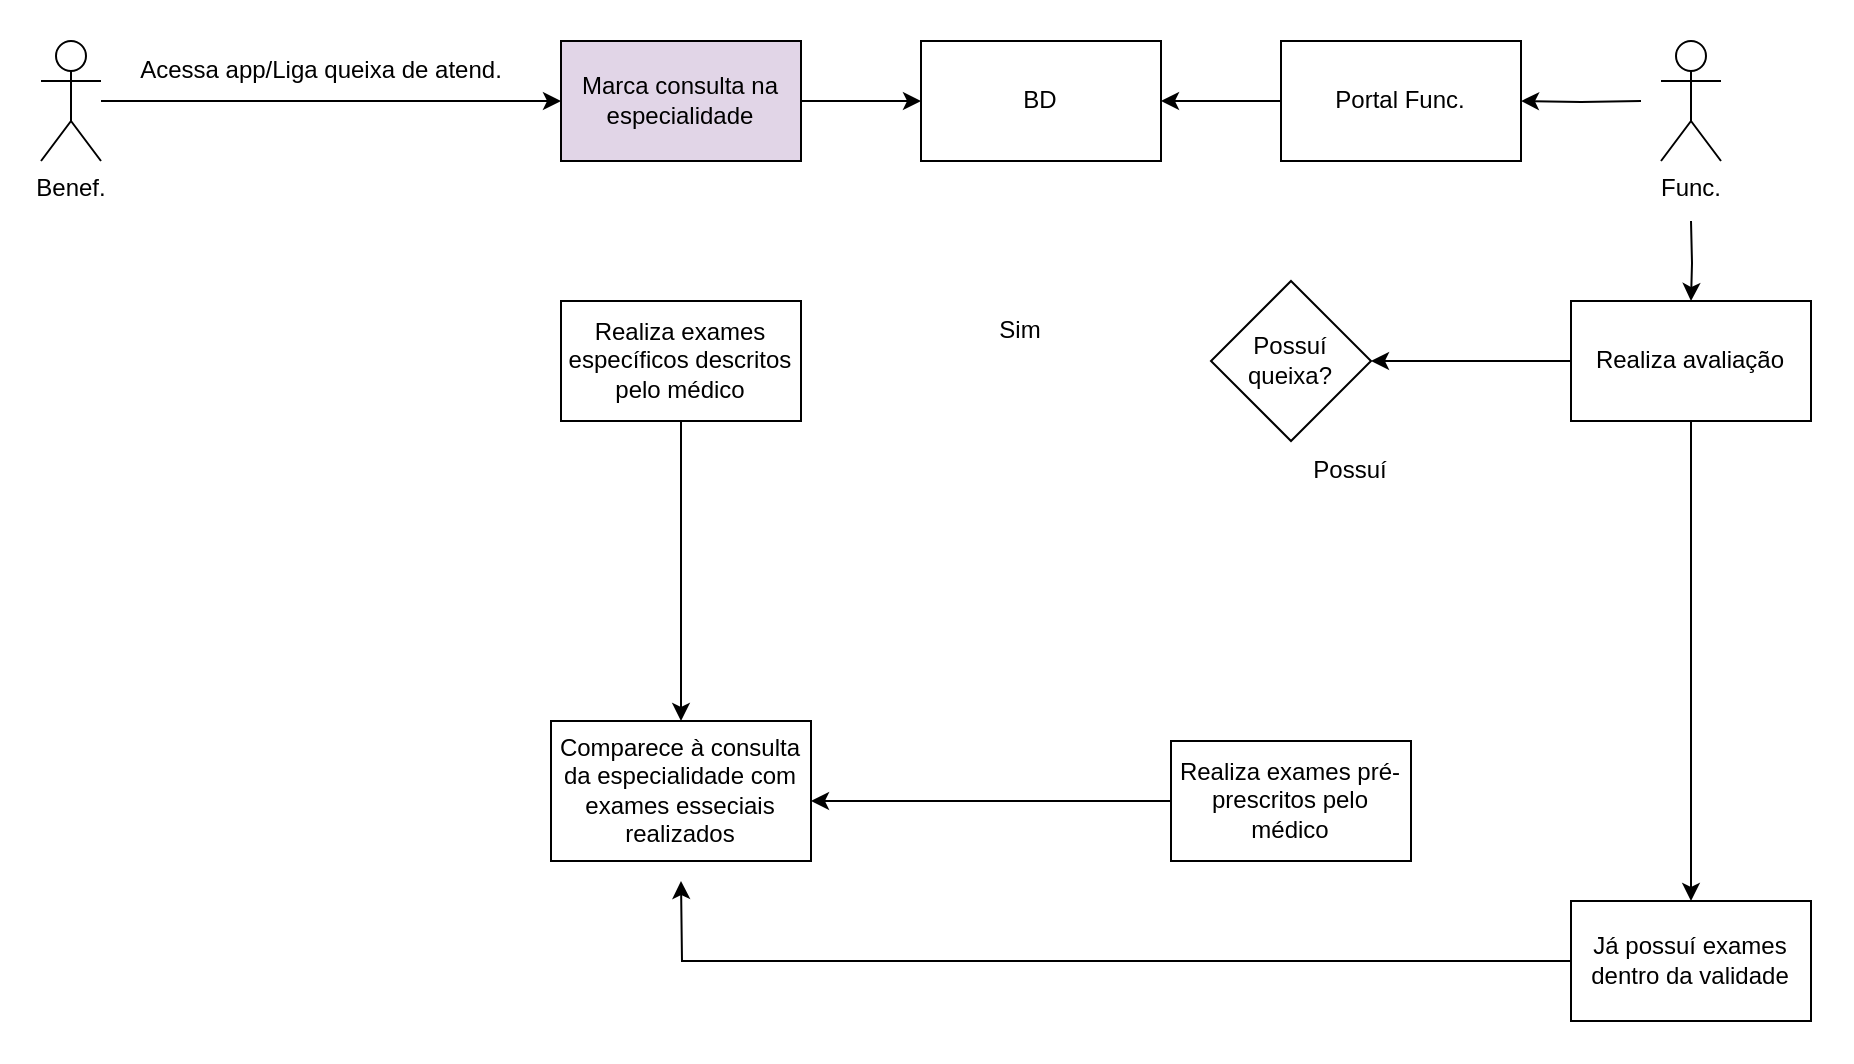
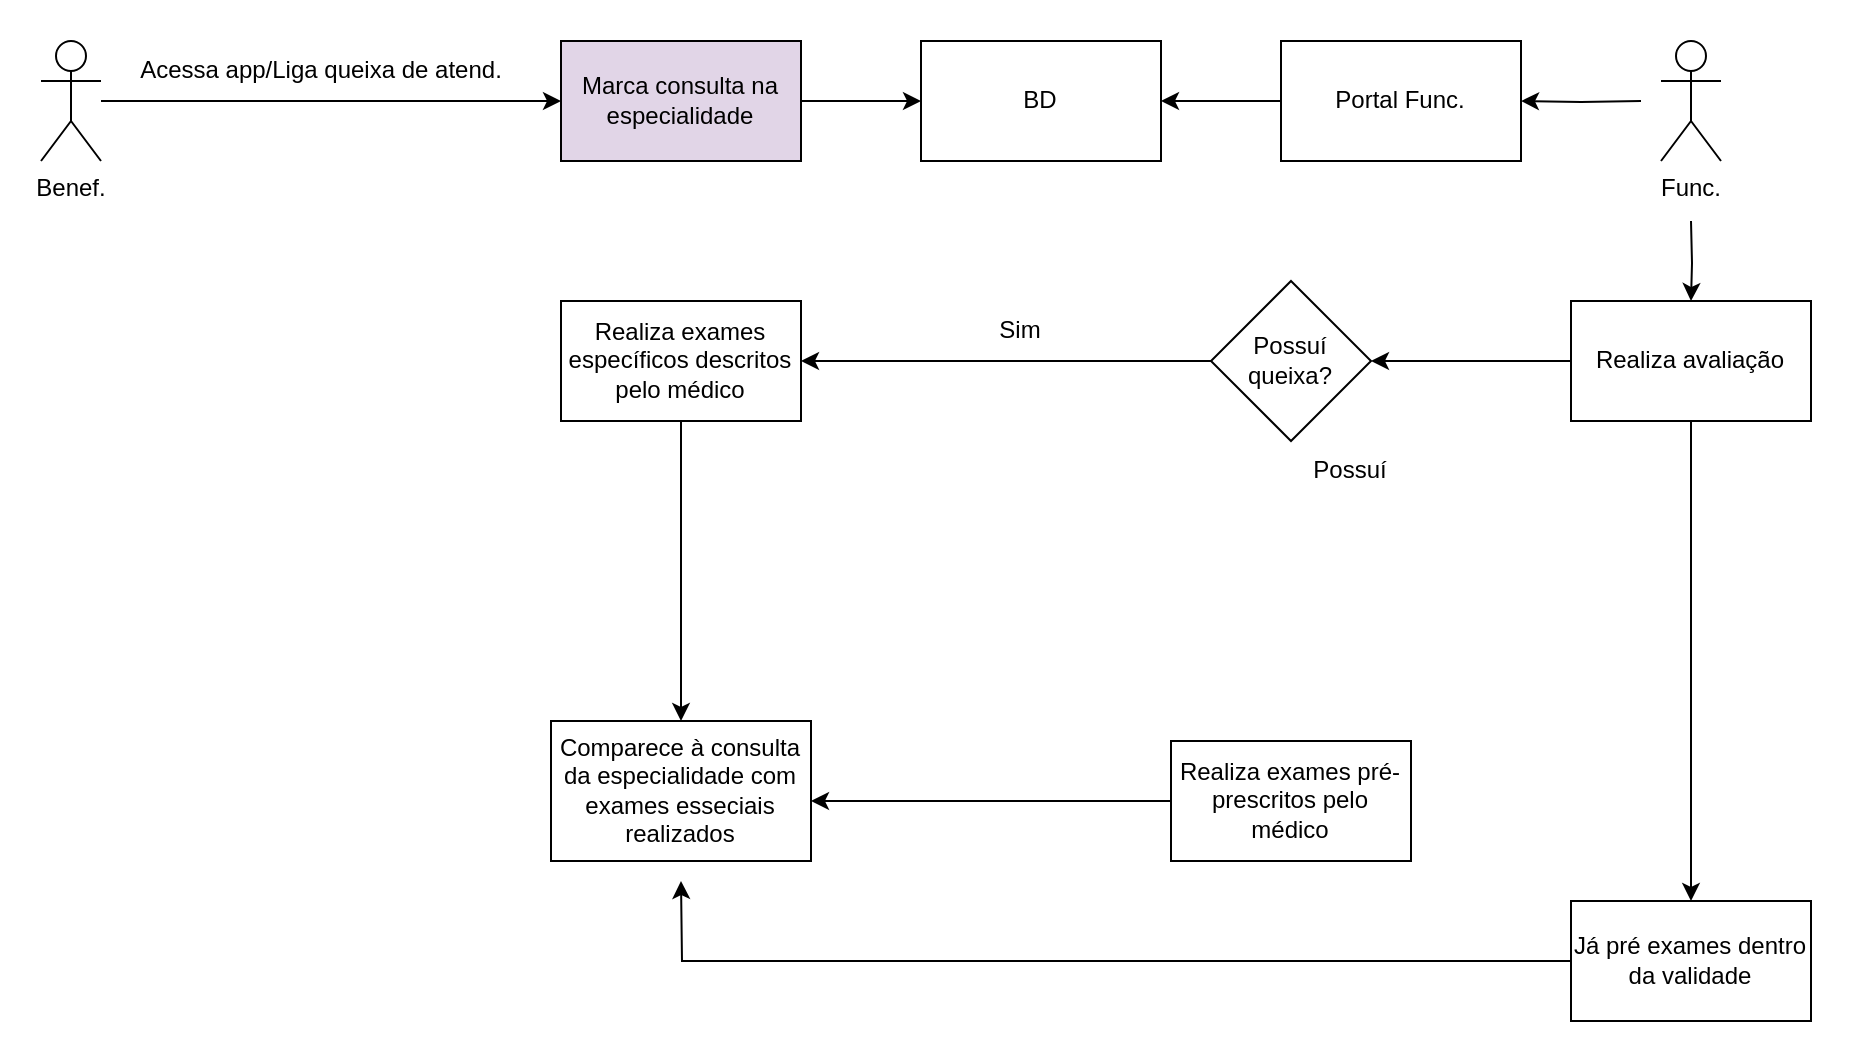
none -> (1013, 361)
(1691, 961) -> (1691, 961)
